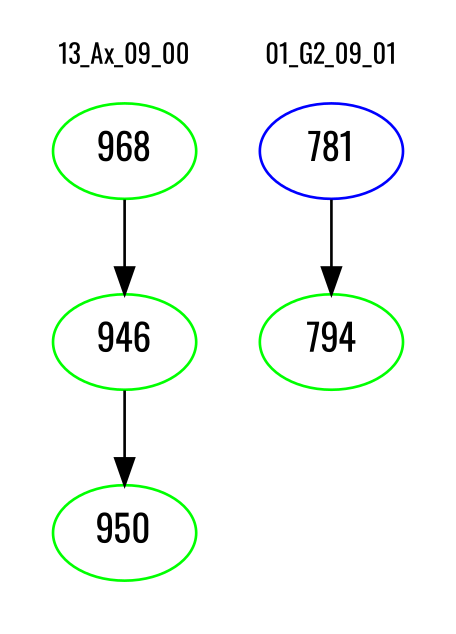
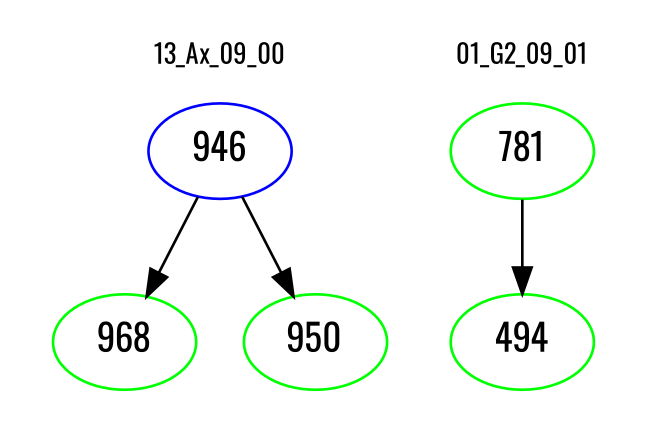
(331, 151) -> (522, 151)
(125, 234) -> (178, 235)
(125, 342) -> (220, 151)
(331, 342) -> (522, 342)
